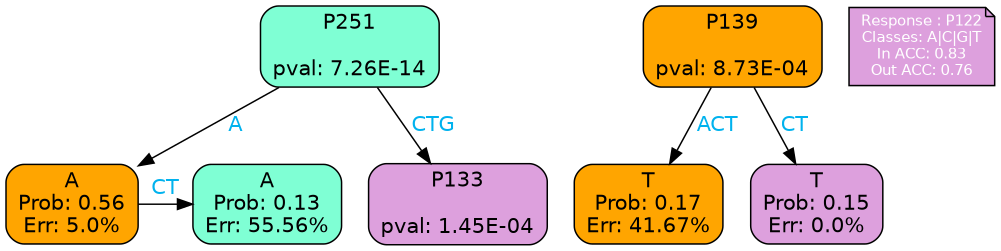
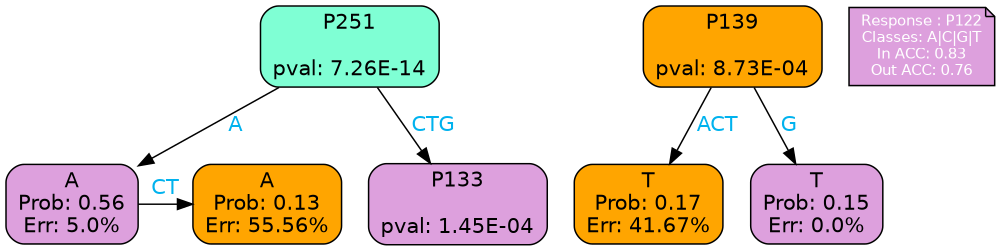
(795, 125) -> (789, 125)
(72, 204) -> (72, 204)
(267, 204) -> (267, 204)
